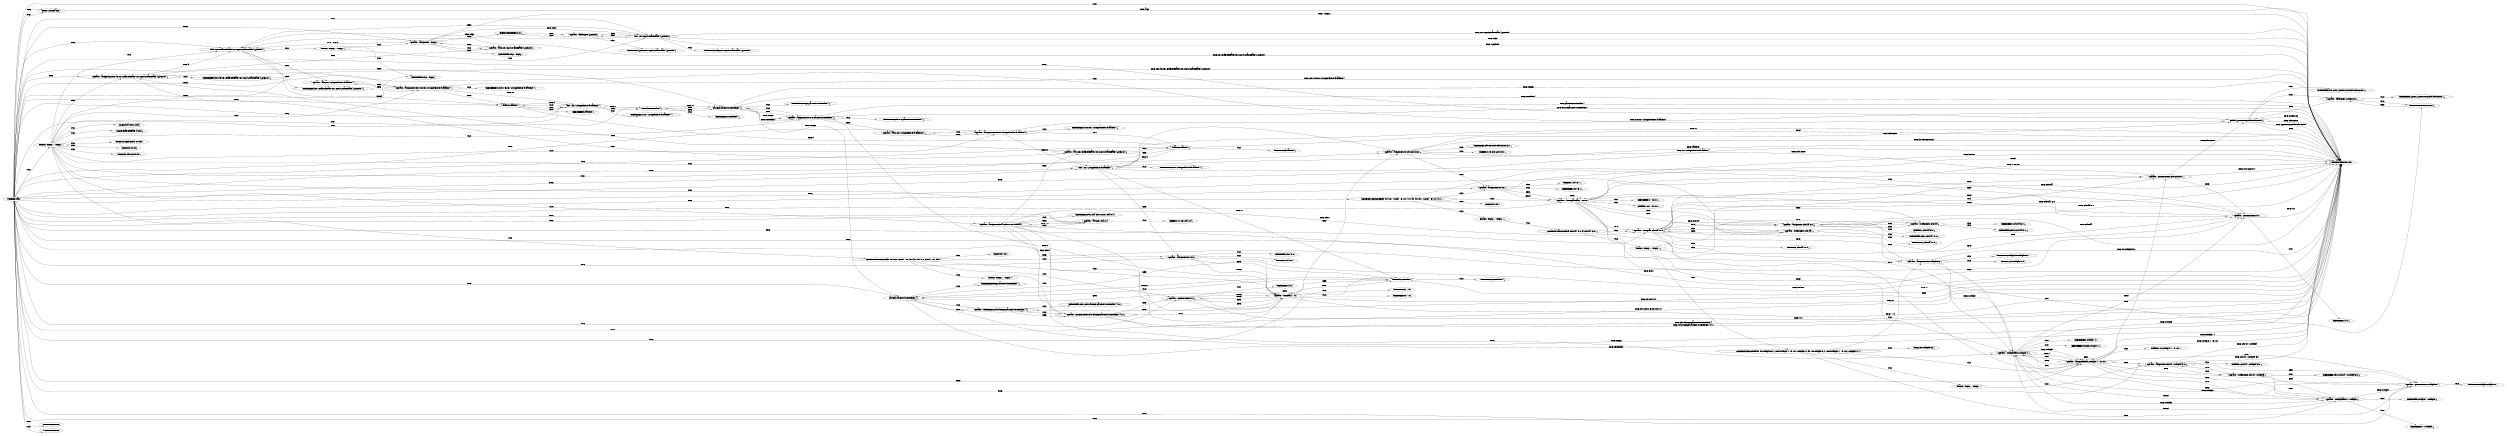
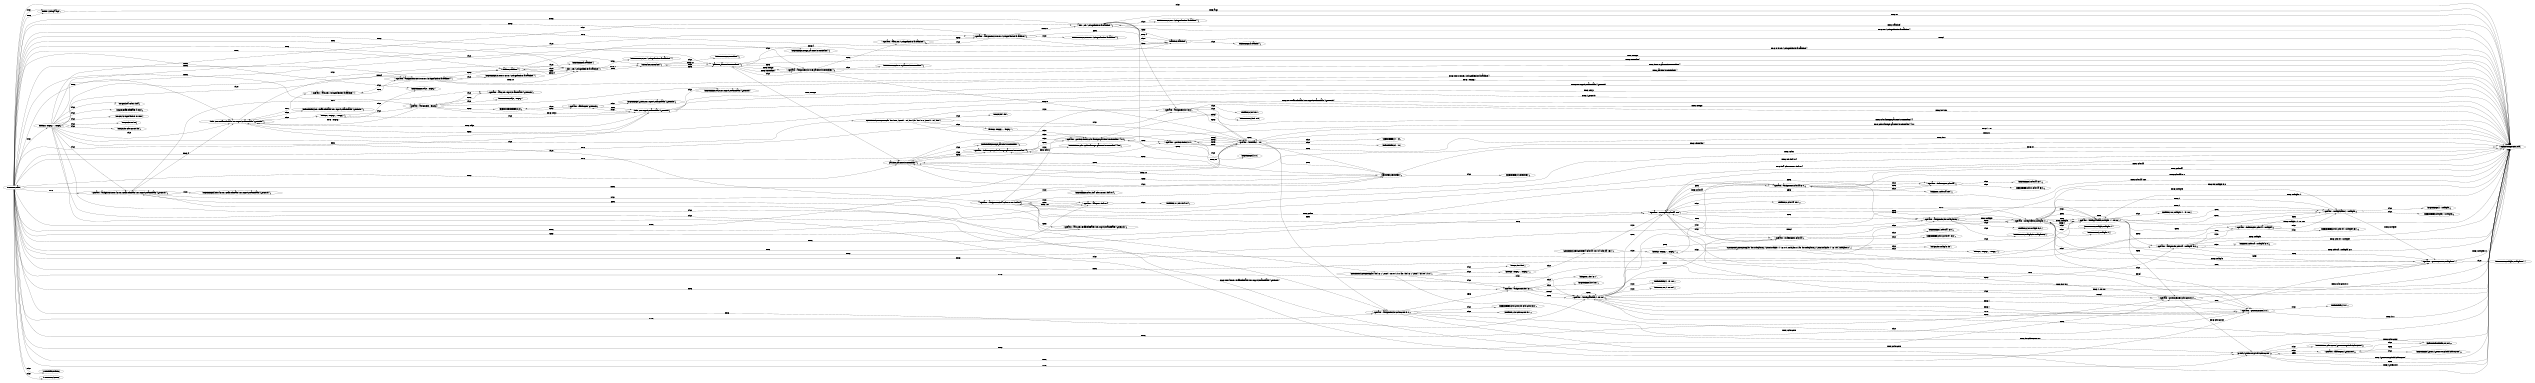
none -> (2500, 218)
